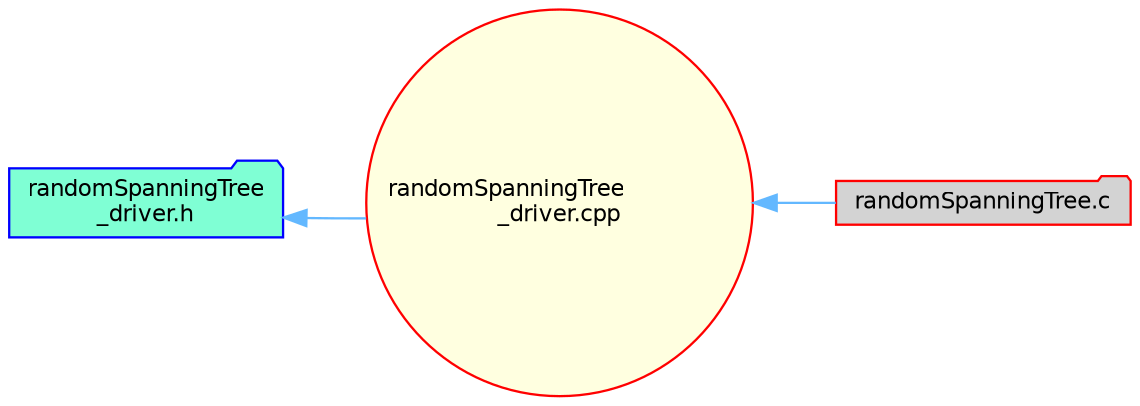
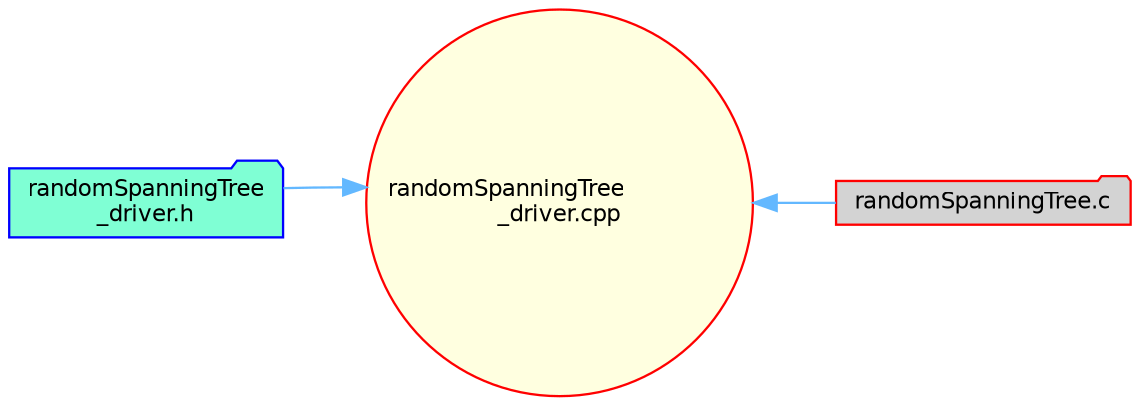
(337, 218) -> (313, 188)
